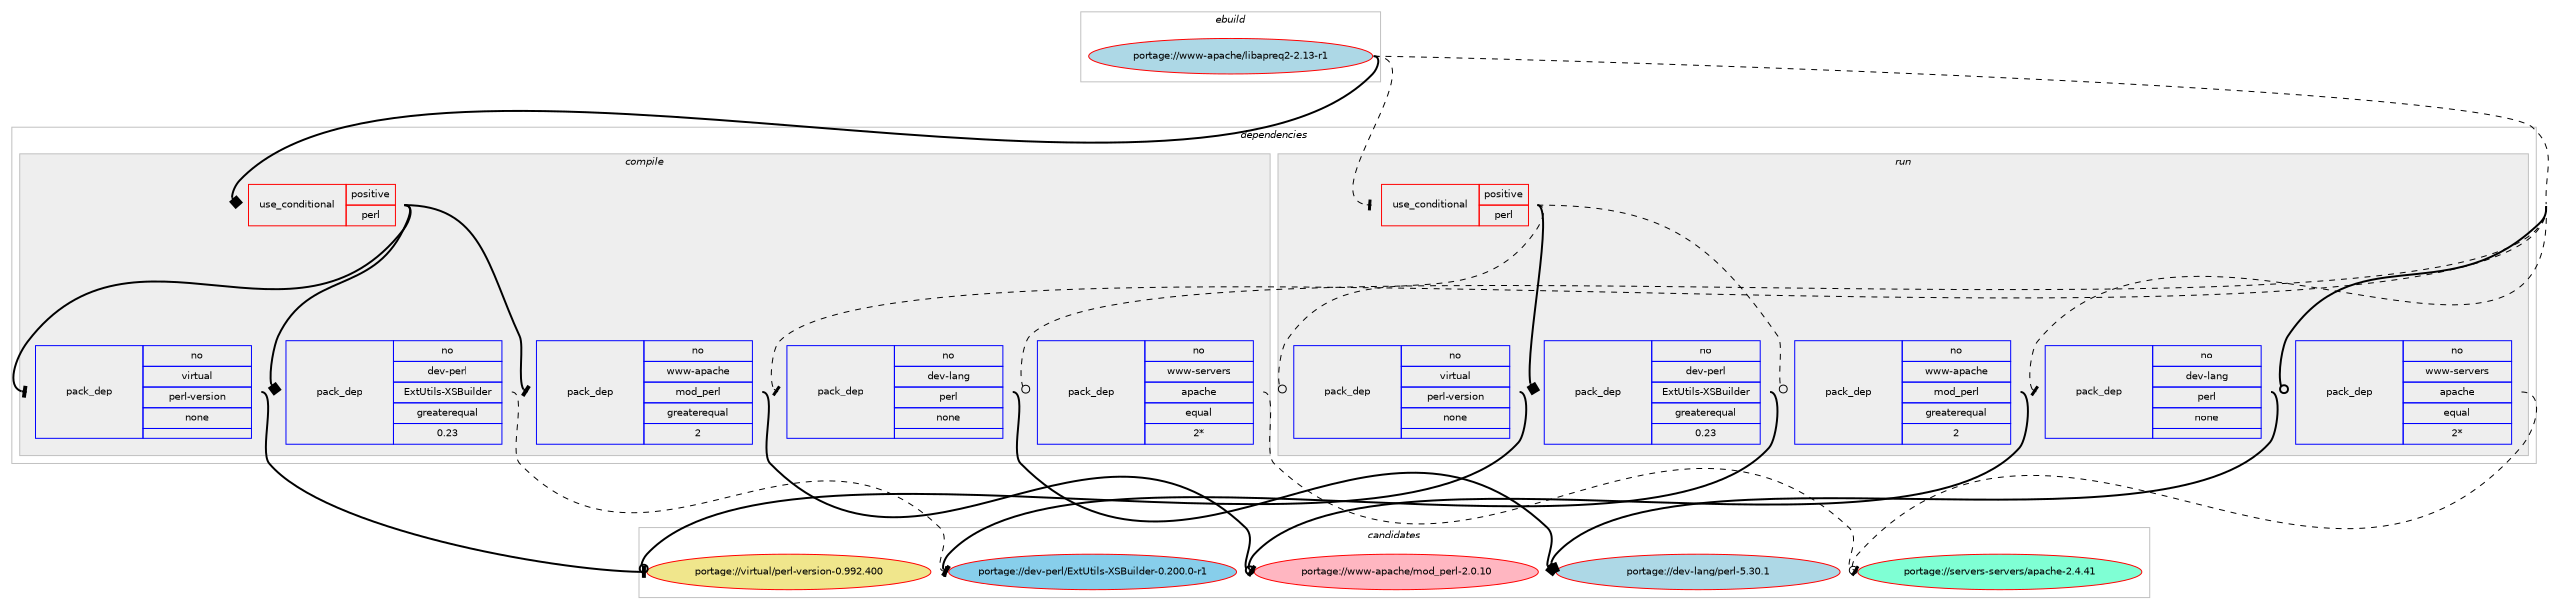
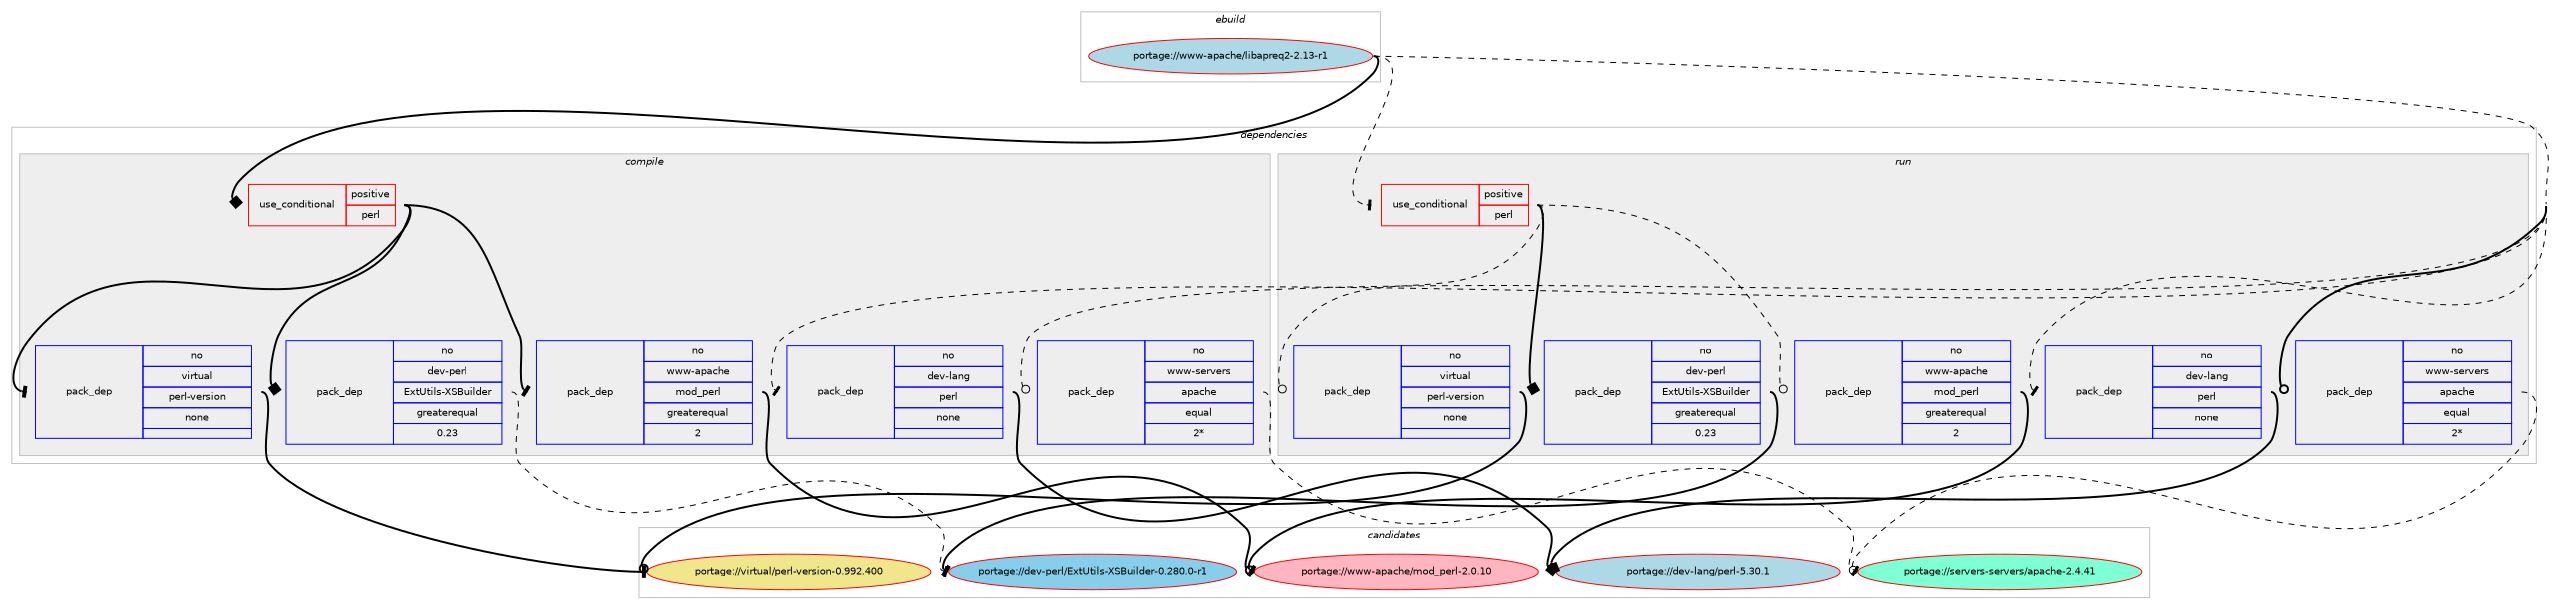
(1093, 572) -> (1093, 572)
